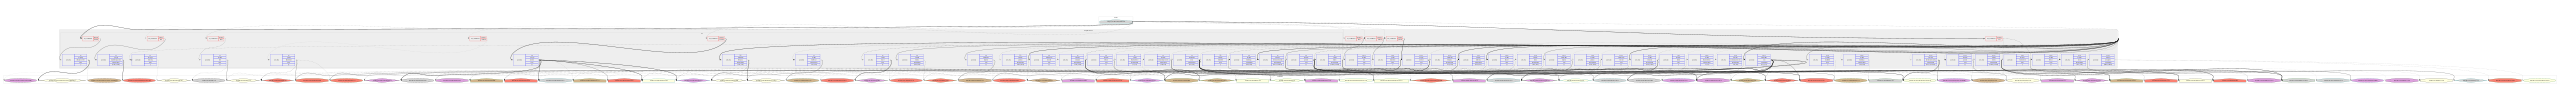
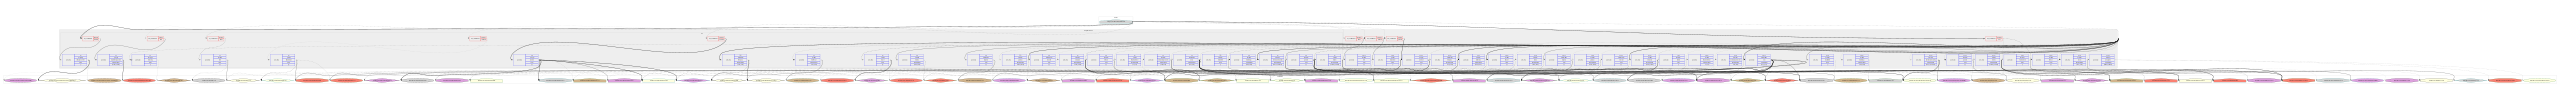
(174, 80) -> (174, 80)
(278, 80) -> (278, 80)
(487, 80) -> (487, 80)
(521, 80) -> none
(624, 80) -> (624, 80)
(1009, 80) -> (1009, 80)
(1817, 80) -> (1817, 80)
(2299, 80) -> (2299, 80)
